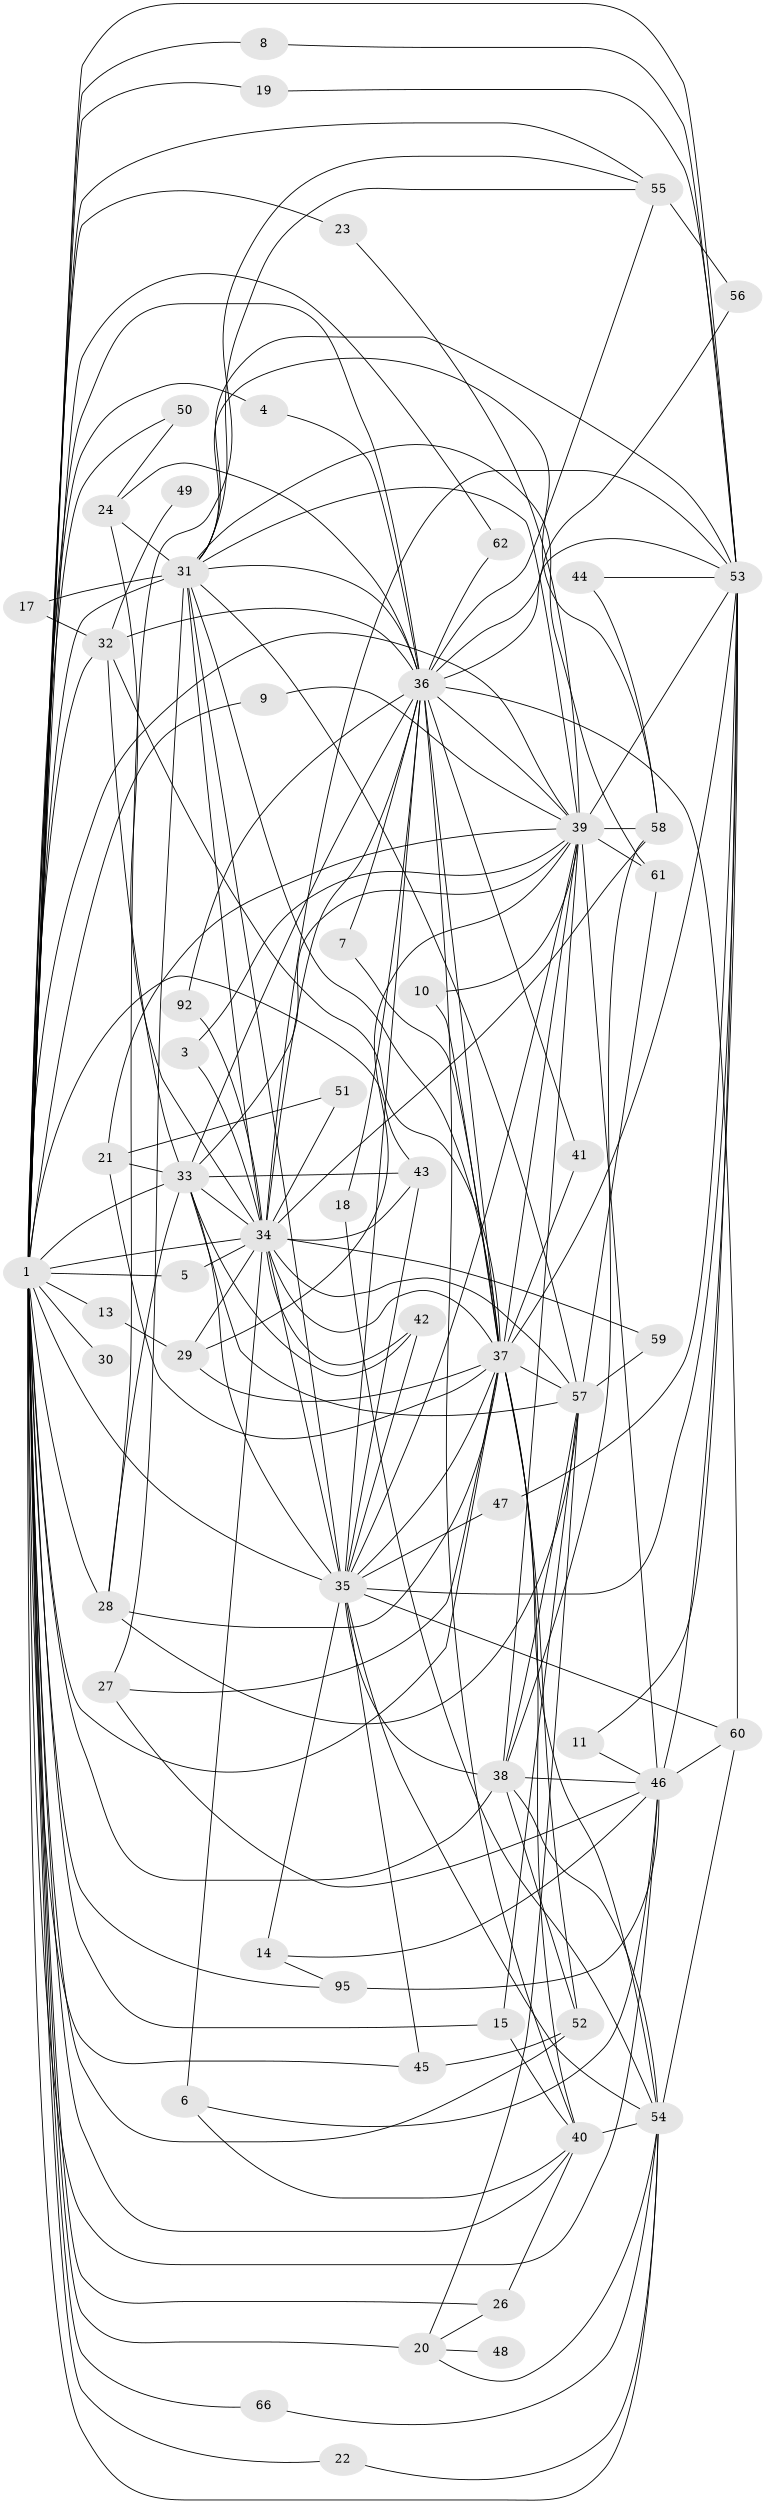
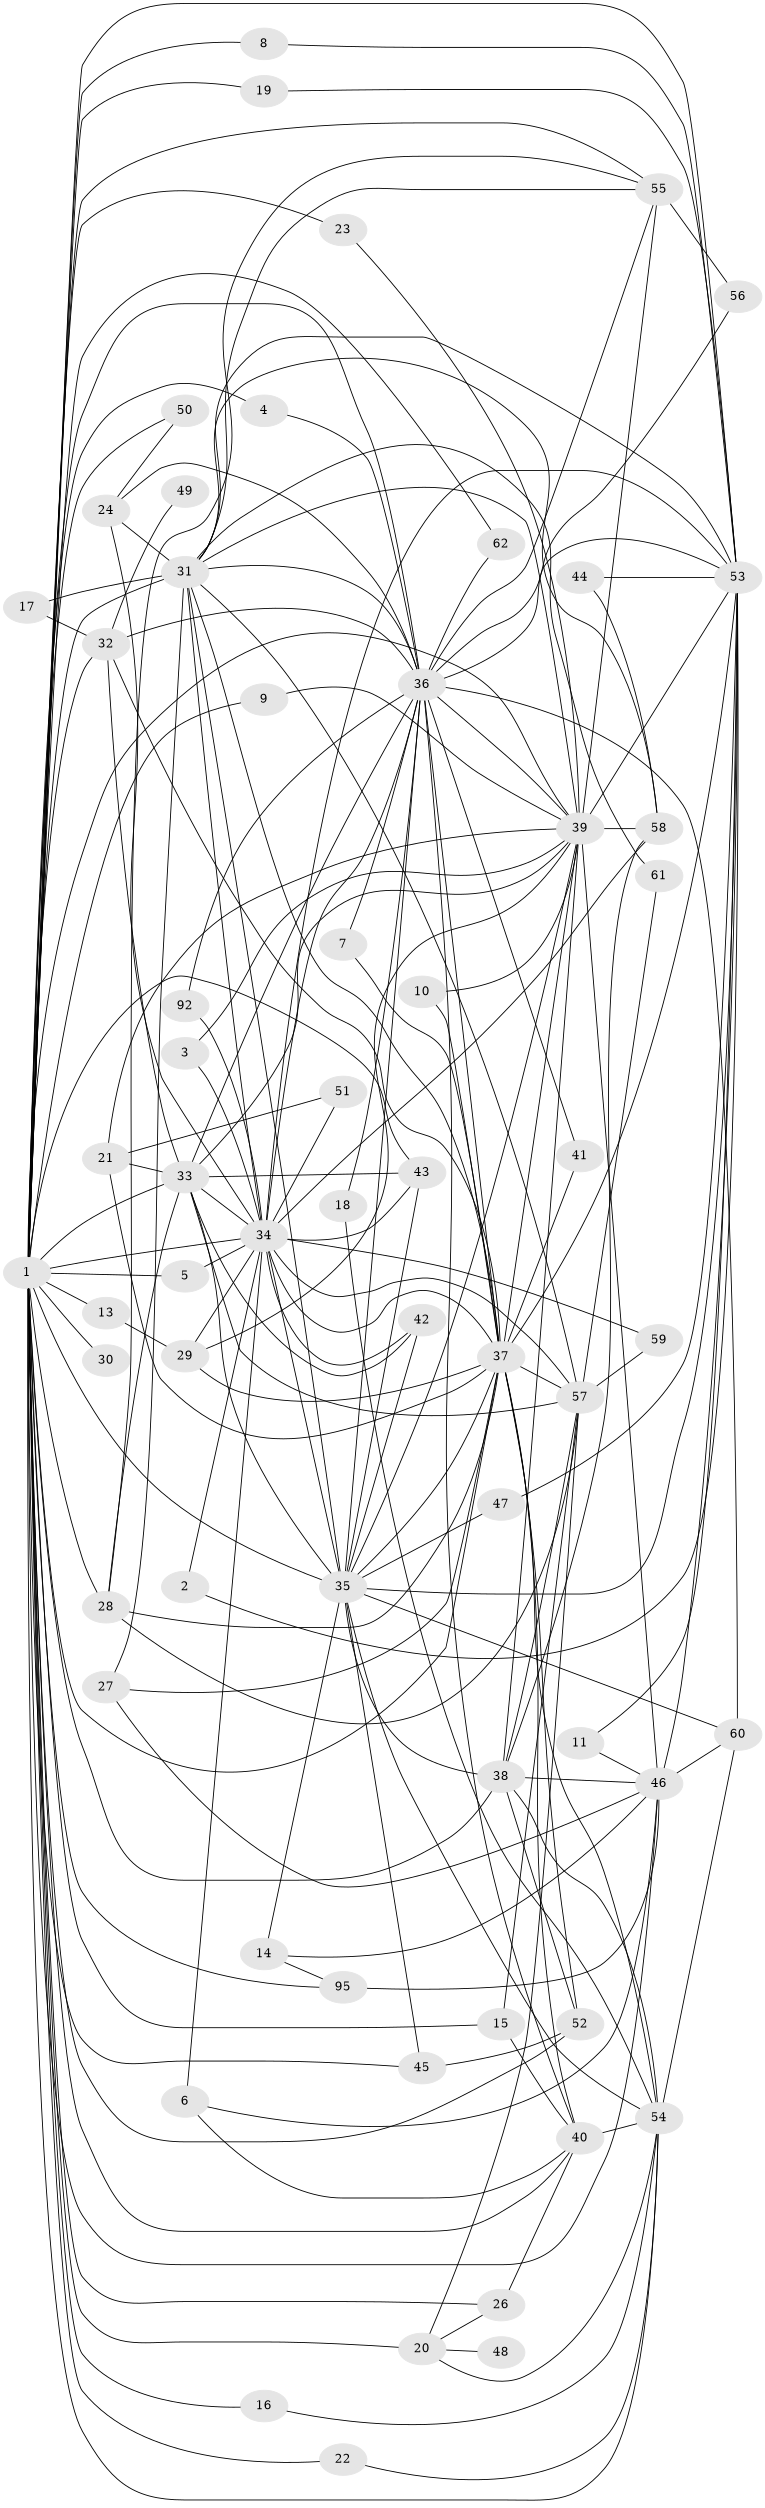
(620, 852) -> (620, 509)
none -> (185, 1587)
(264, 2406) -> (264, 2406)
